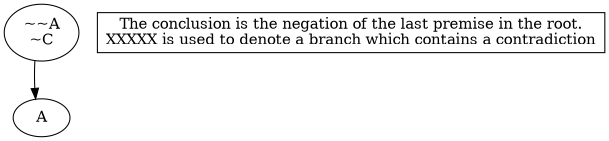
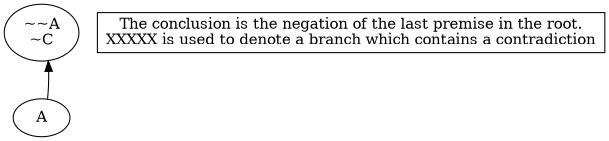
(34, 75) -> (49, 85)
